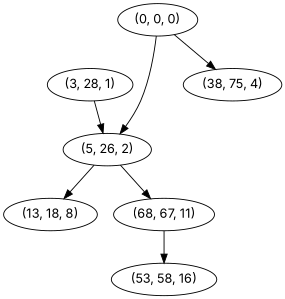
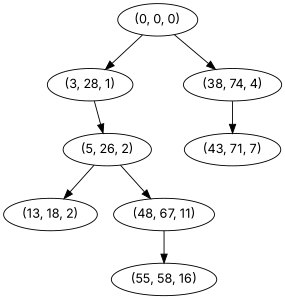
(147, 83) -> (127, 49)
(233, 85) -> (233, 85)
none -> (233, 150)
(50, 215) -> (50, 215)
(164, 215) -> (164, 215)
(164, 279) -> (164, 279)
